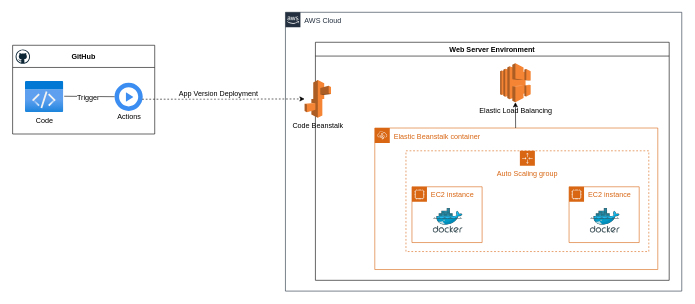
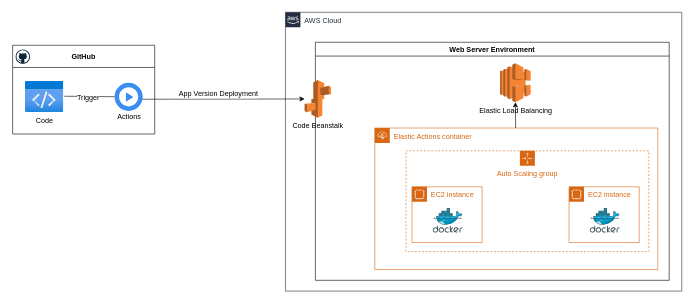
(221, 99) -> (221, 99)
(443, 137) -> (439, 137)
